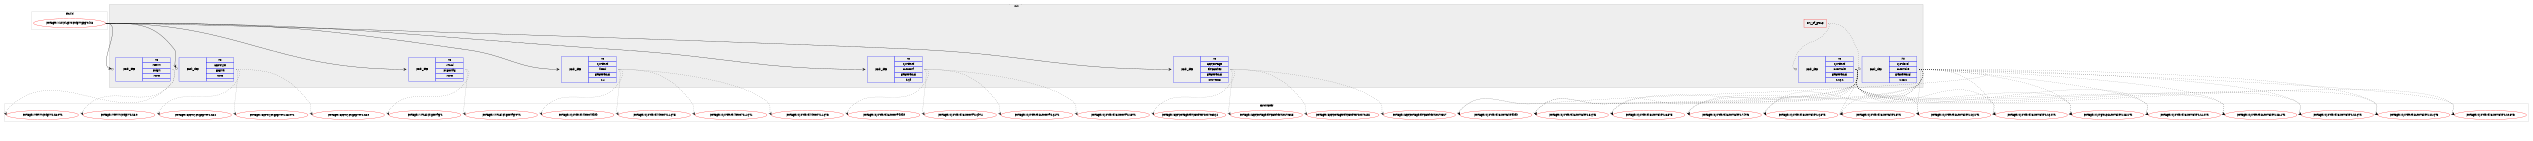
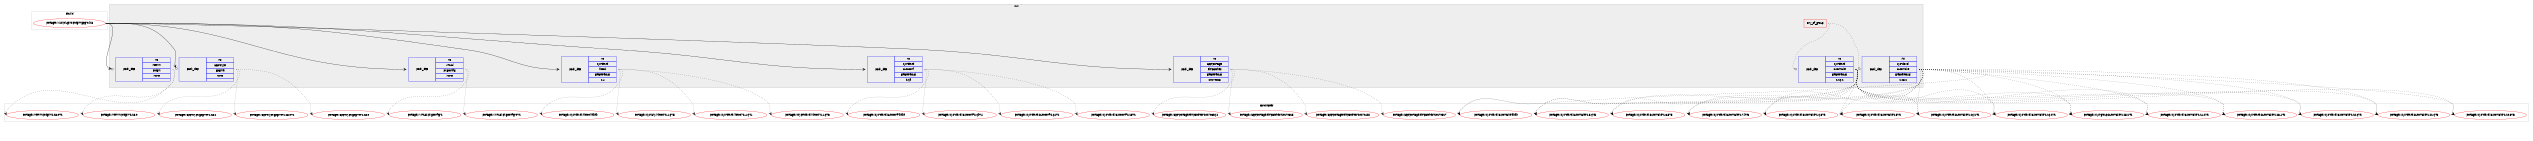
(654, 115) -> (654, 115)
(808, 115) -> (808, 115)
